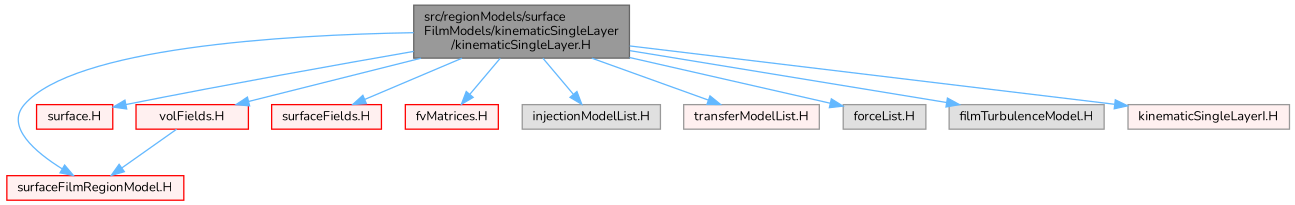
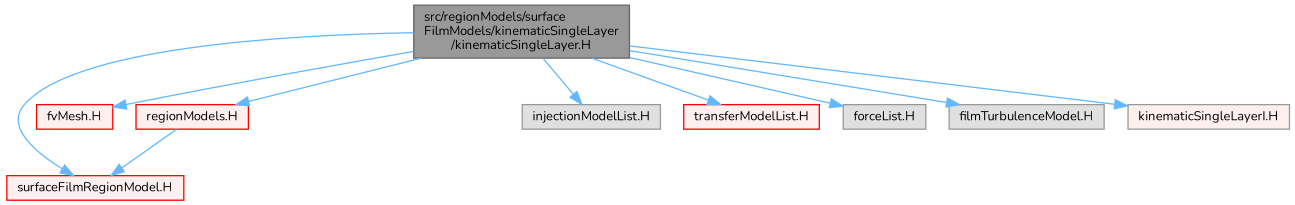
(75, 117) -> (75, 117)
(192, 117) -> (192, 117)
(327, 117) -> none
(452, 117) -> none
(752, 117) -> (752, 117)
